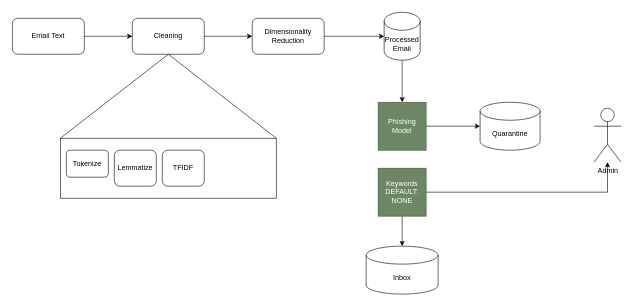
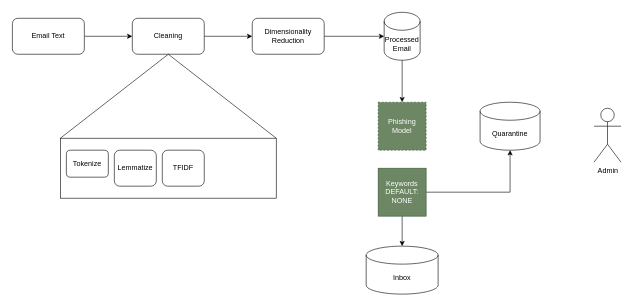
(402, 126) -> (402, 126)
(474, 126) -> none
(608, 181) -> (510, 155)
